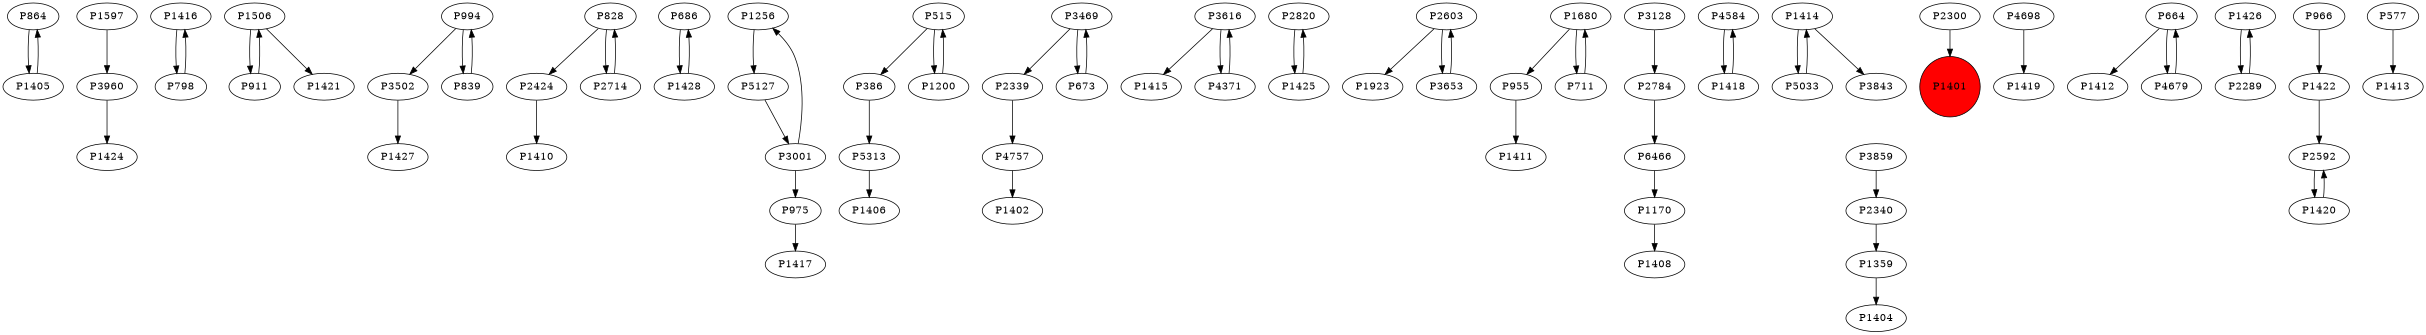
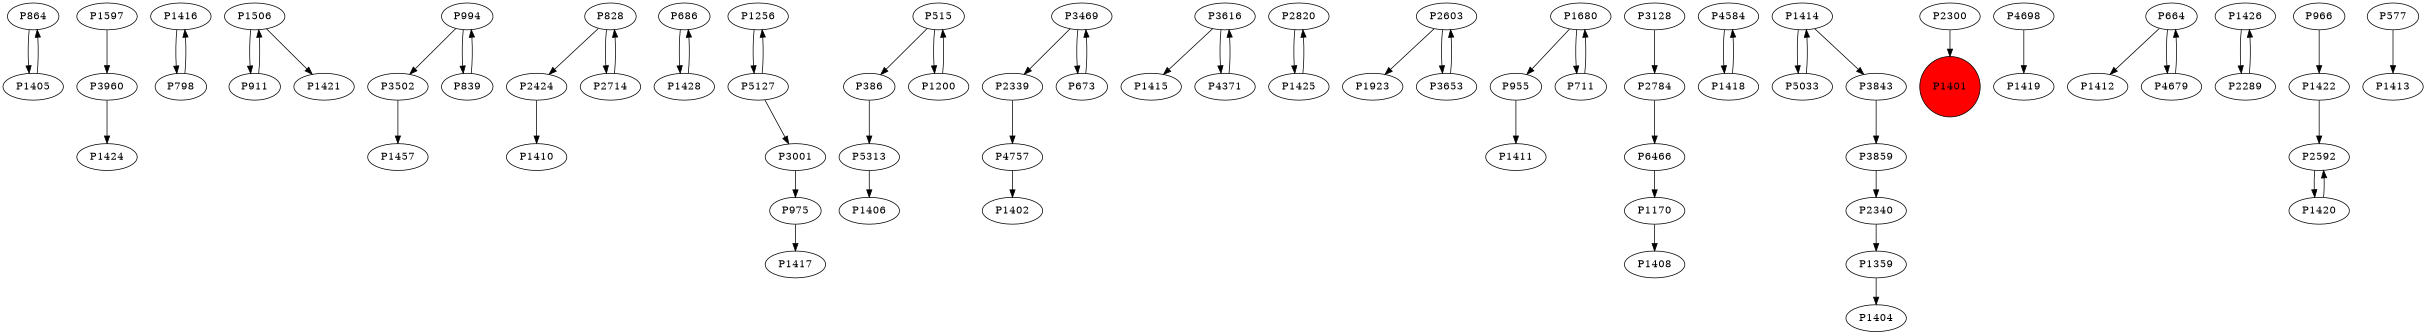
(801, 86) -> (763, 55)
none -> (1876, 118)
(398, 157) -> (398, 157)
